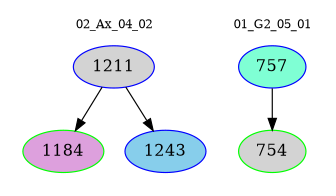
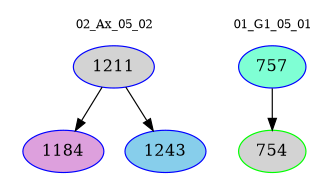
(114, 25) -> (114, 25)
(273, 25) -> (273, 25)
(63, 151) -> (63, 151)
